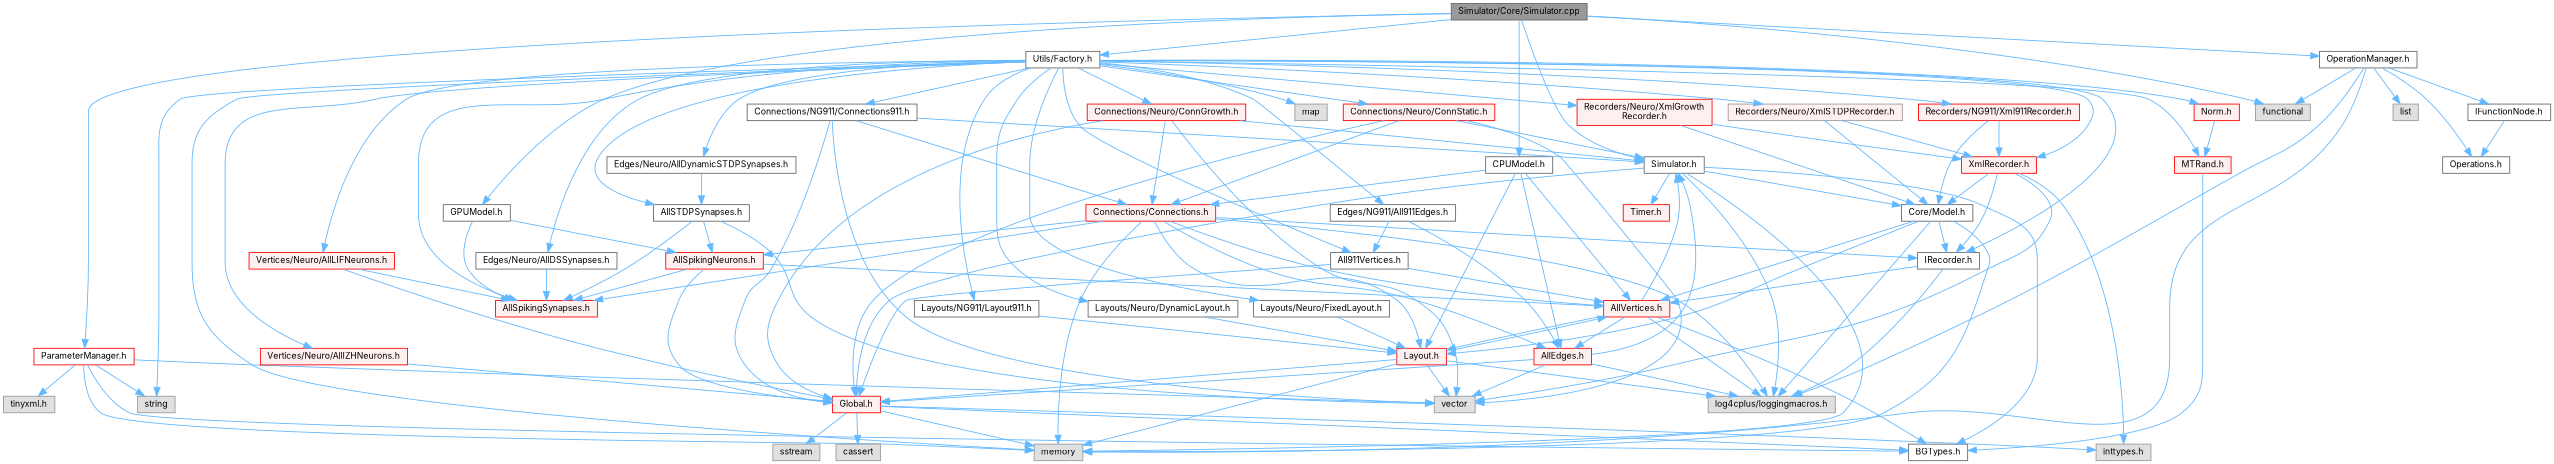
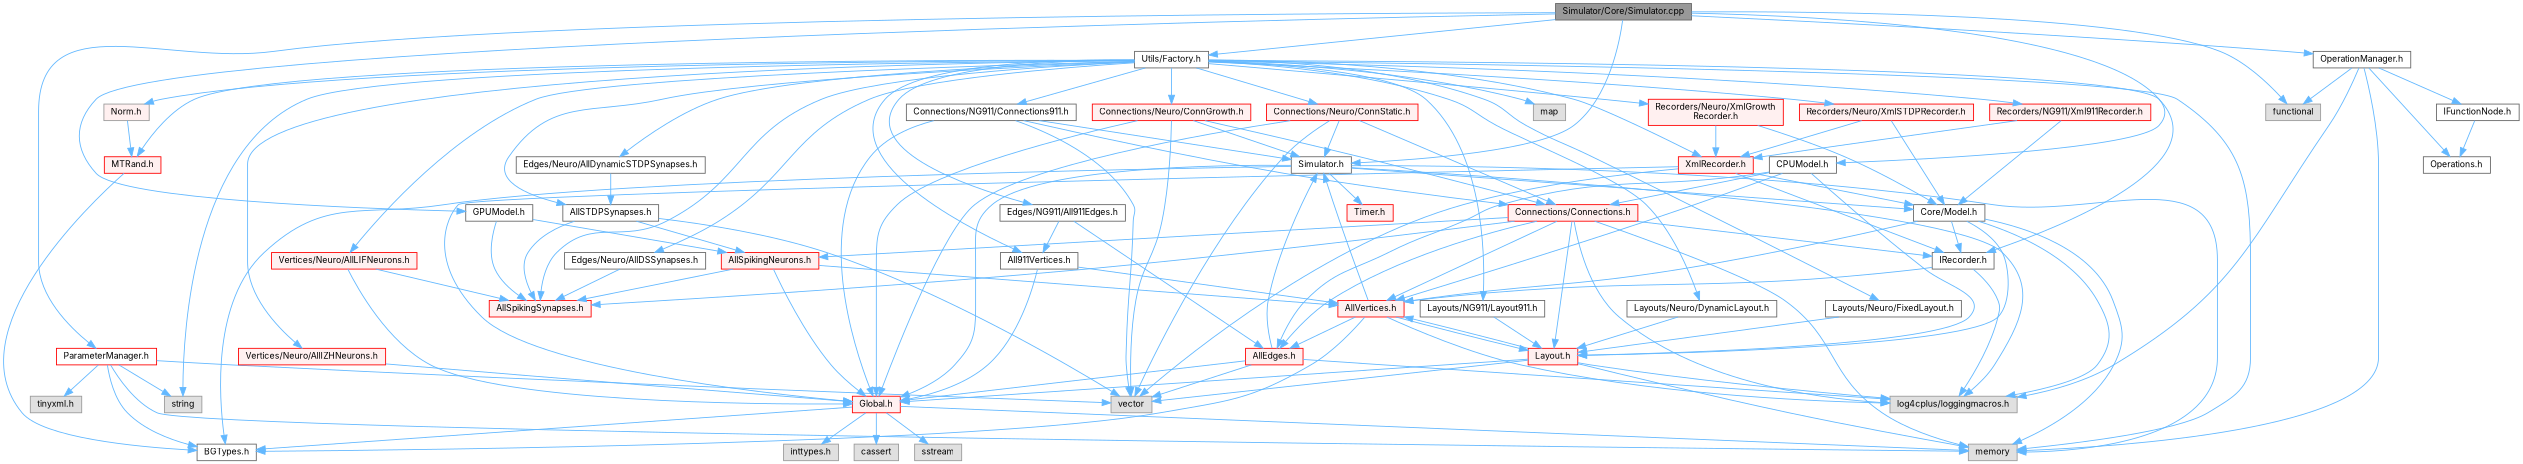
(1815, 112) -> (1886, 112)
(2217, 112) -> (127, 112)
(2406, 112) -> none
(2102, 289) -> (818, 188)
